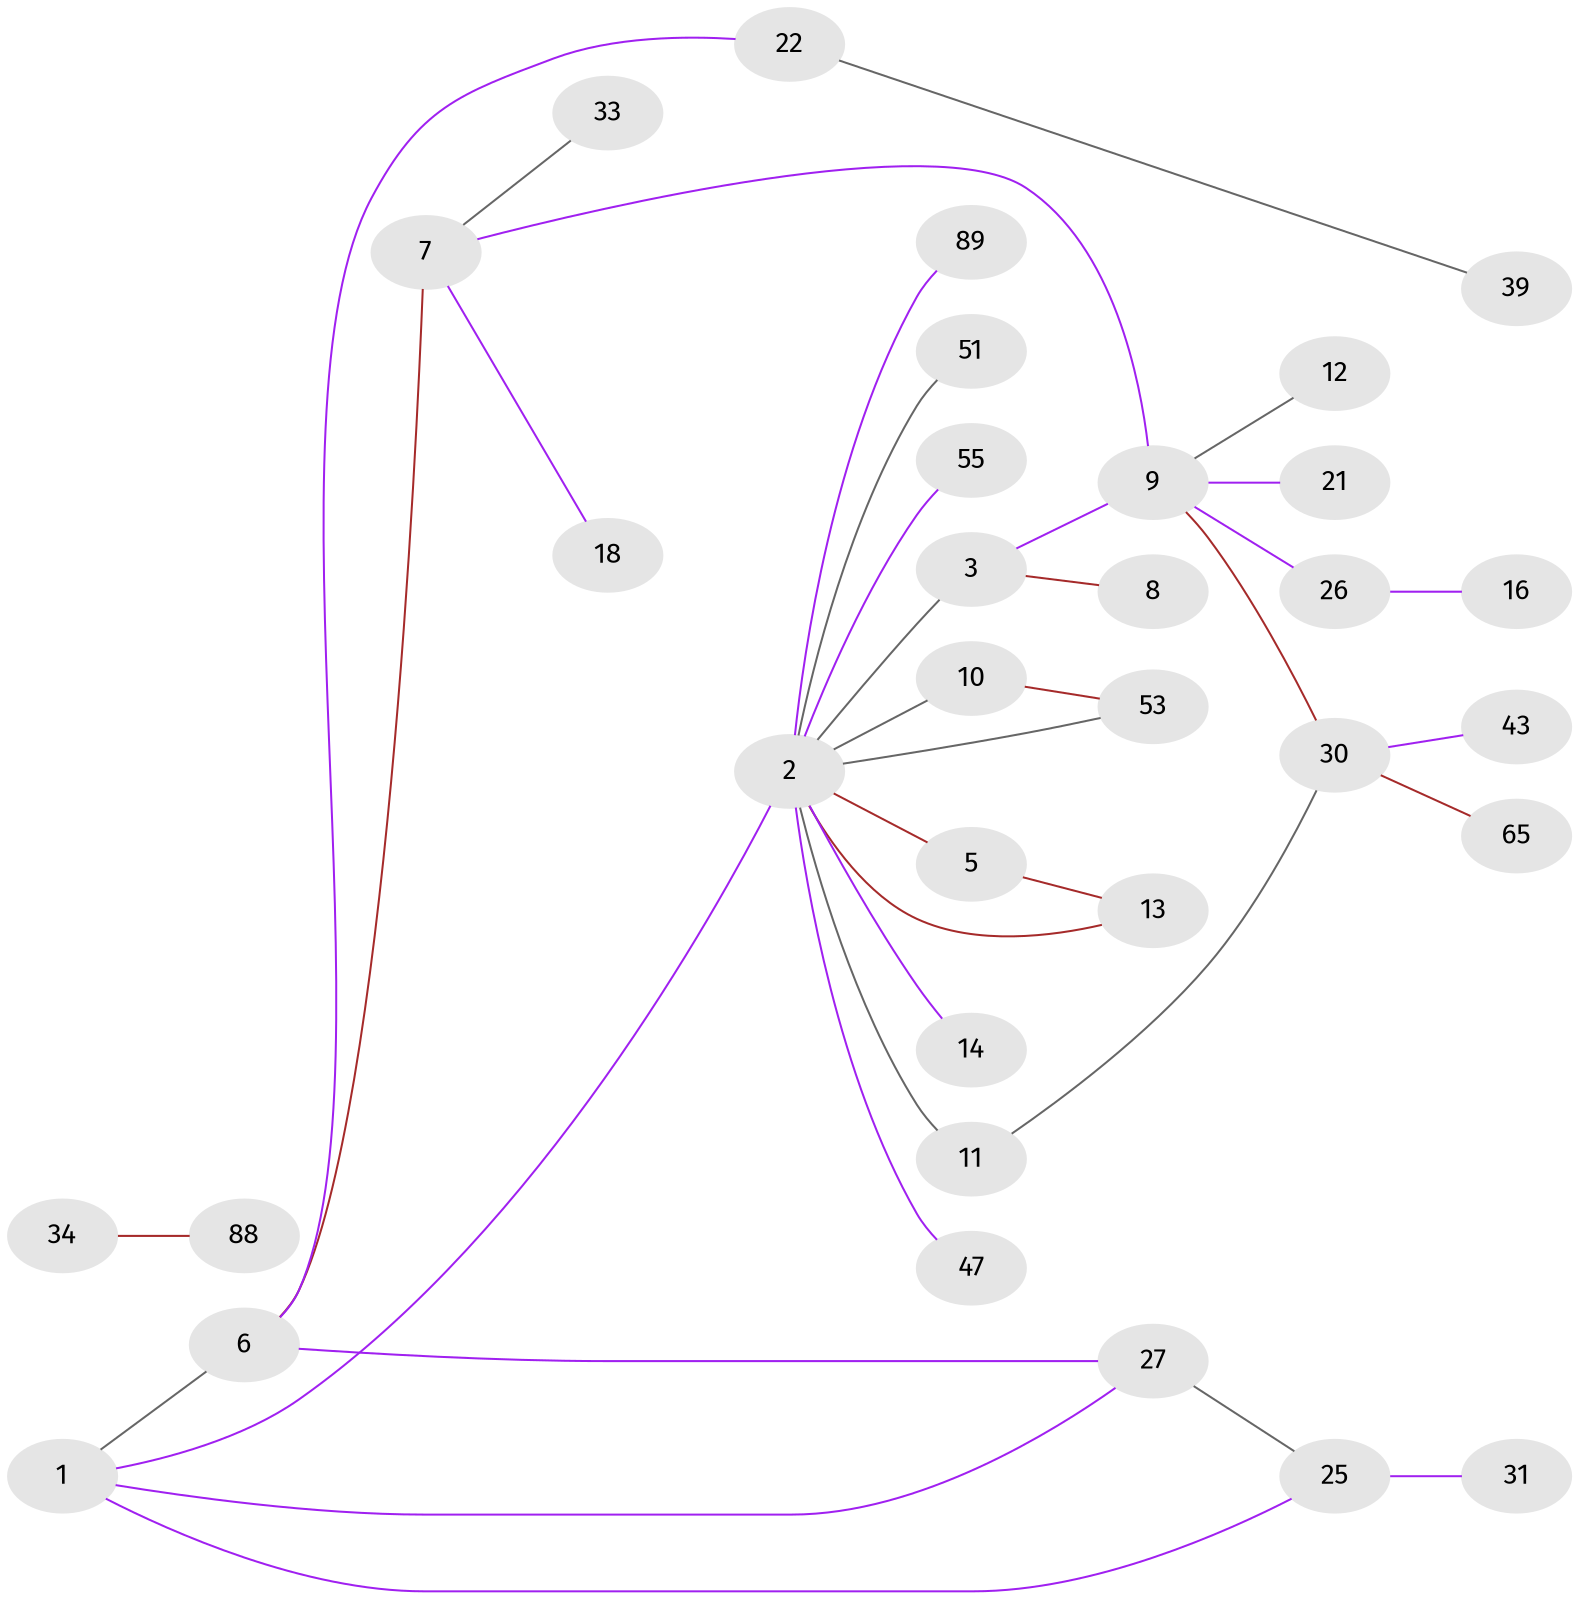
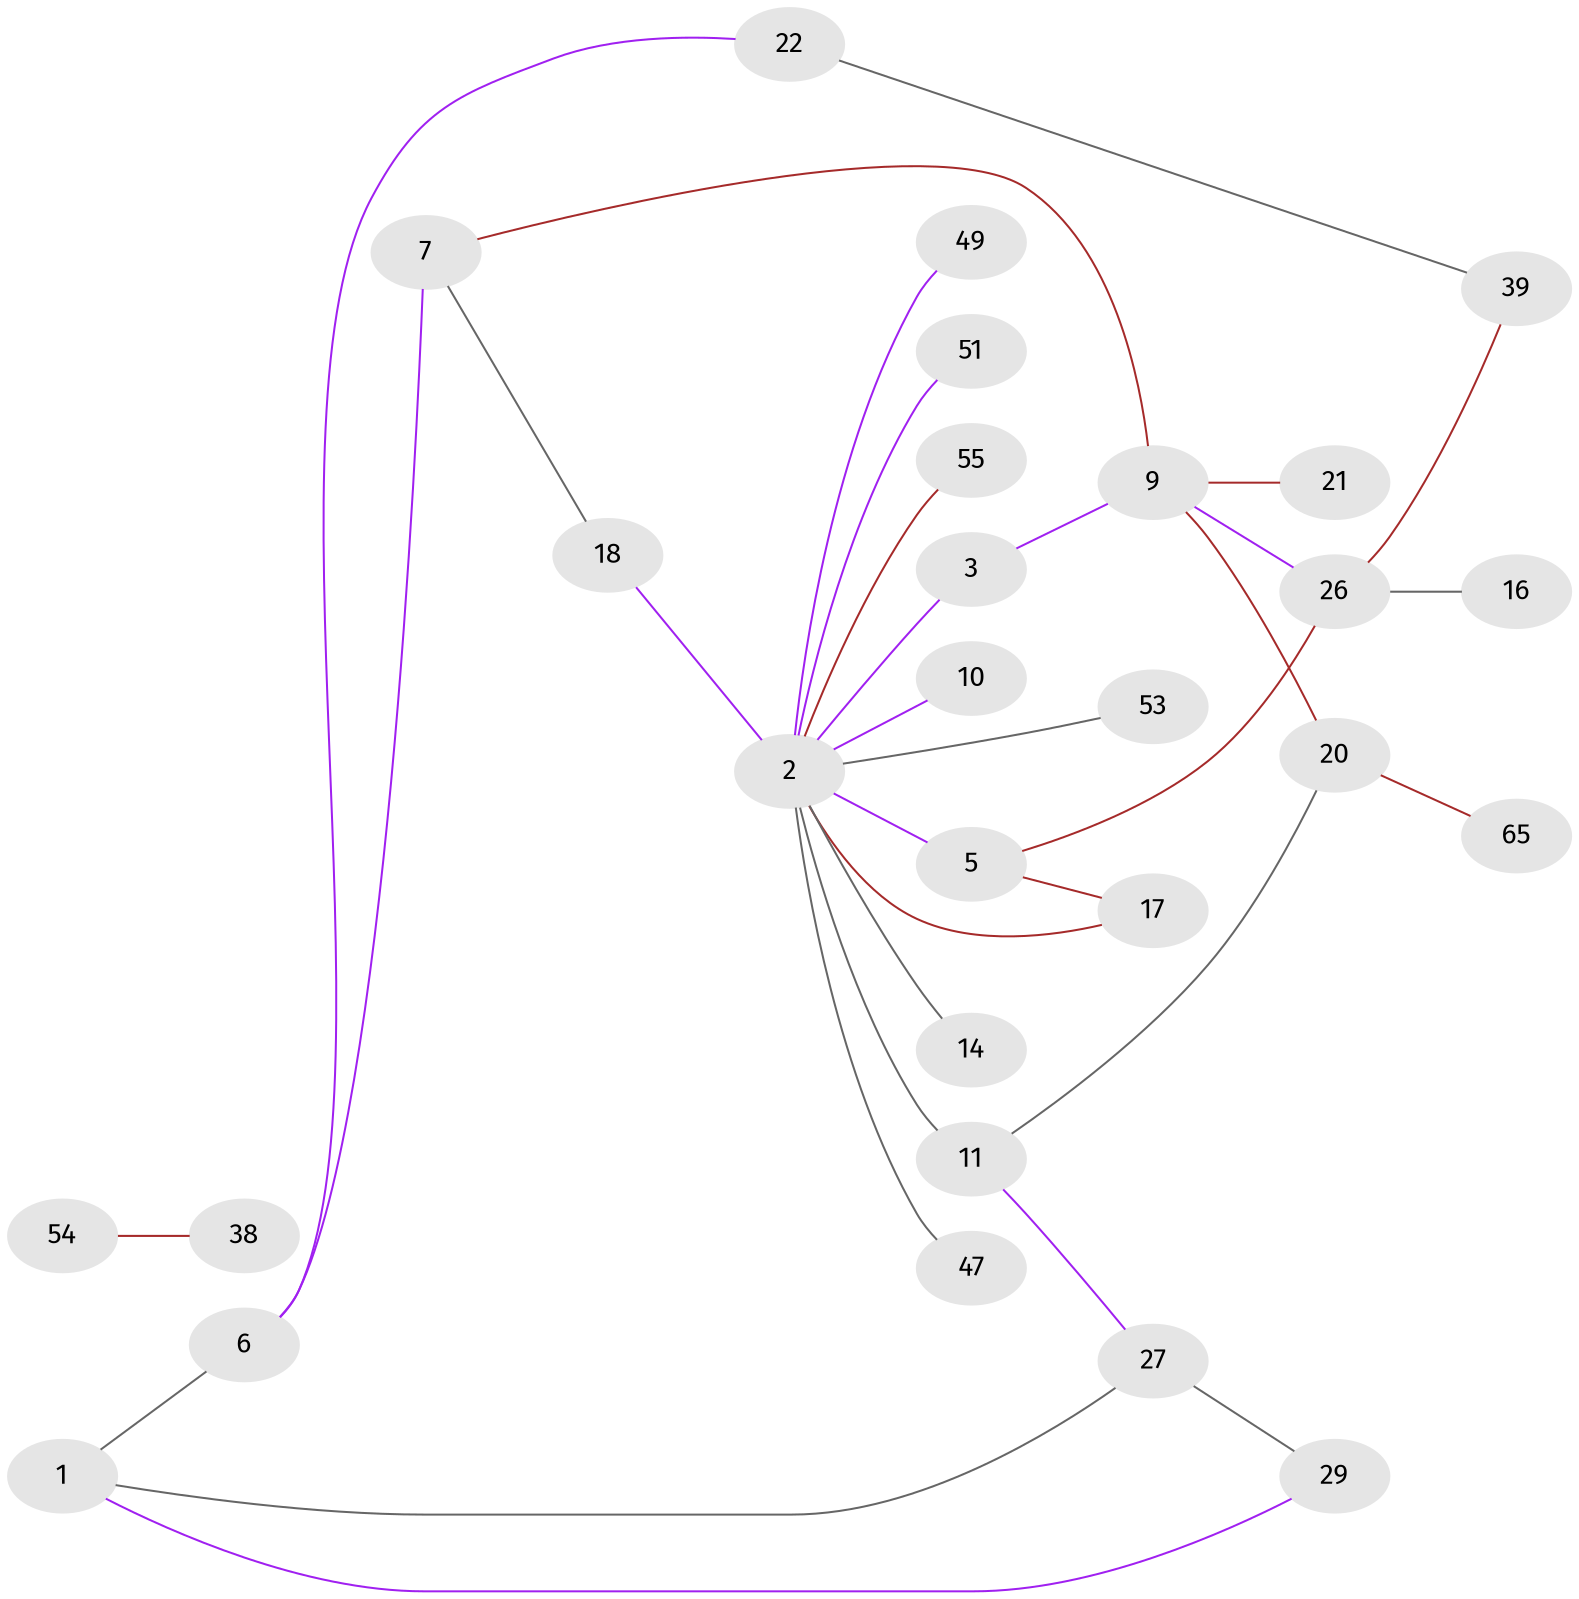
(608, 113) -> none
(897, 167) -> (897, 167)
(971, 242) -> (971, 242)
(1335, 374) -> none
(517, 404) -> (517, 404)
none -> (1443, 448)
(1244, 483) -> (1244, 483)
(850, 550) -> (850, 550)
(1153, 592) -> none
(1426, 592) -> (1426, 592)
(862, 608) -> (862, 608)
(877, 669) -> (877, 669)
(1062, 693) -> none
(881, 725) -> (881, 725)
(1517, 727) -> none
(1335, 755) -> (1335, 755)
none -> (1194, 771)
(388, 810) -> (388, 810)
(881, 818) -> (881, 818)
(1153, 911) -> (1153, 911)
(872, 915) -> (872, 915)
(843, 1032) -> (843, 1032)
(505, 1205) -> (699, 664)
(63, 1236) -> (63, 1236)
(244, 1236) -> (244, 1236)
(698, 1361) -> (1065, 1258)
(1335, 1476) -> (1335, 1476)
(1517, 1476) -> none
(629, 1515) -> (629, 1515)
